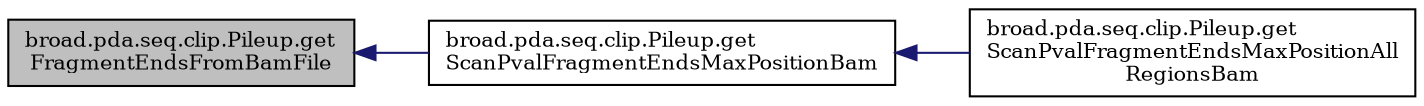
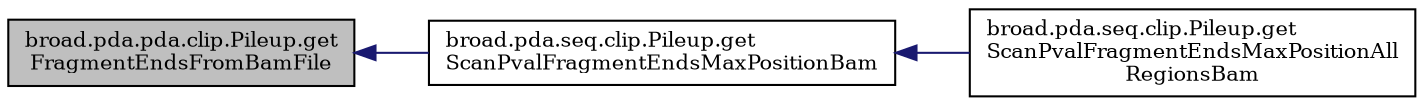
(181, 53) -> (181, 53)
